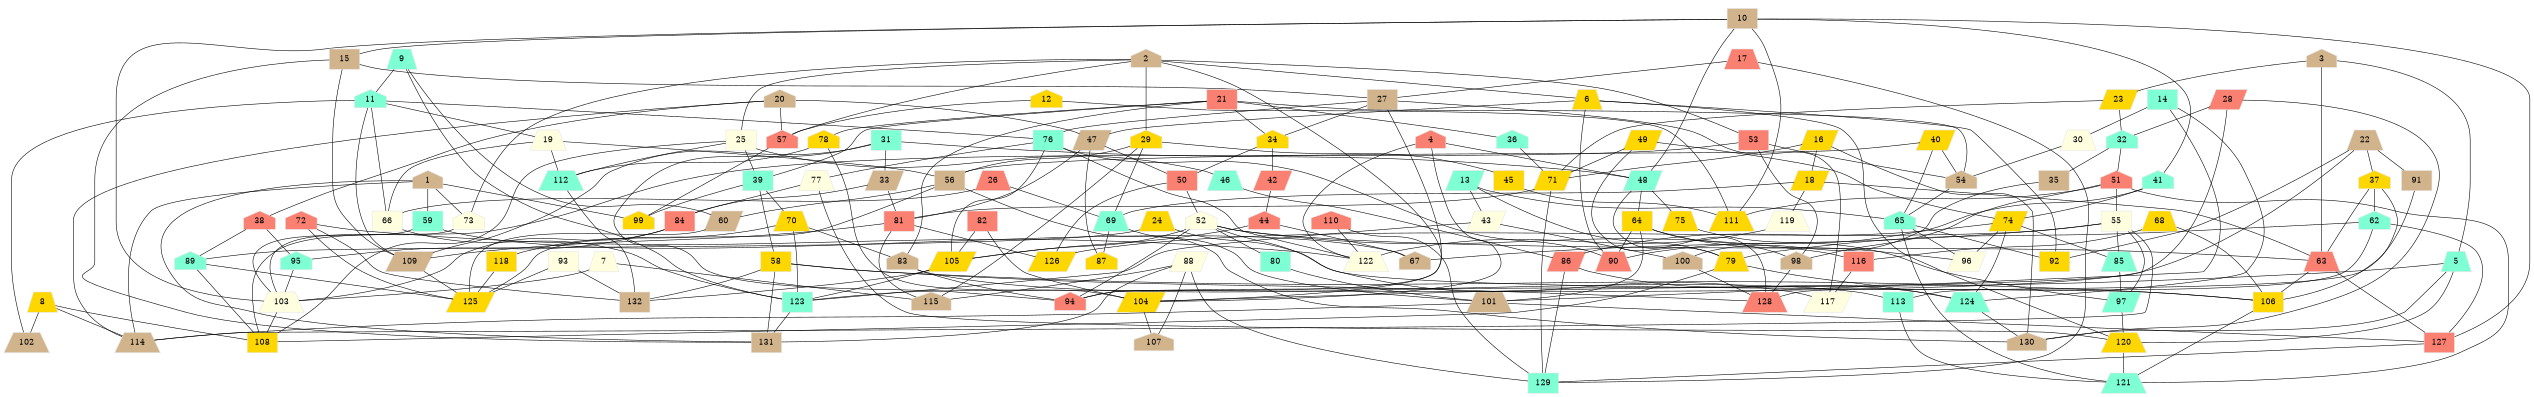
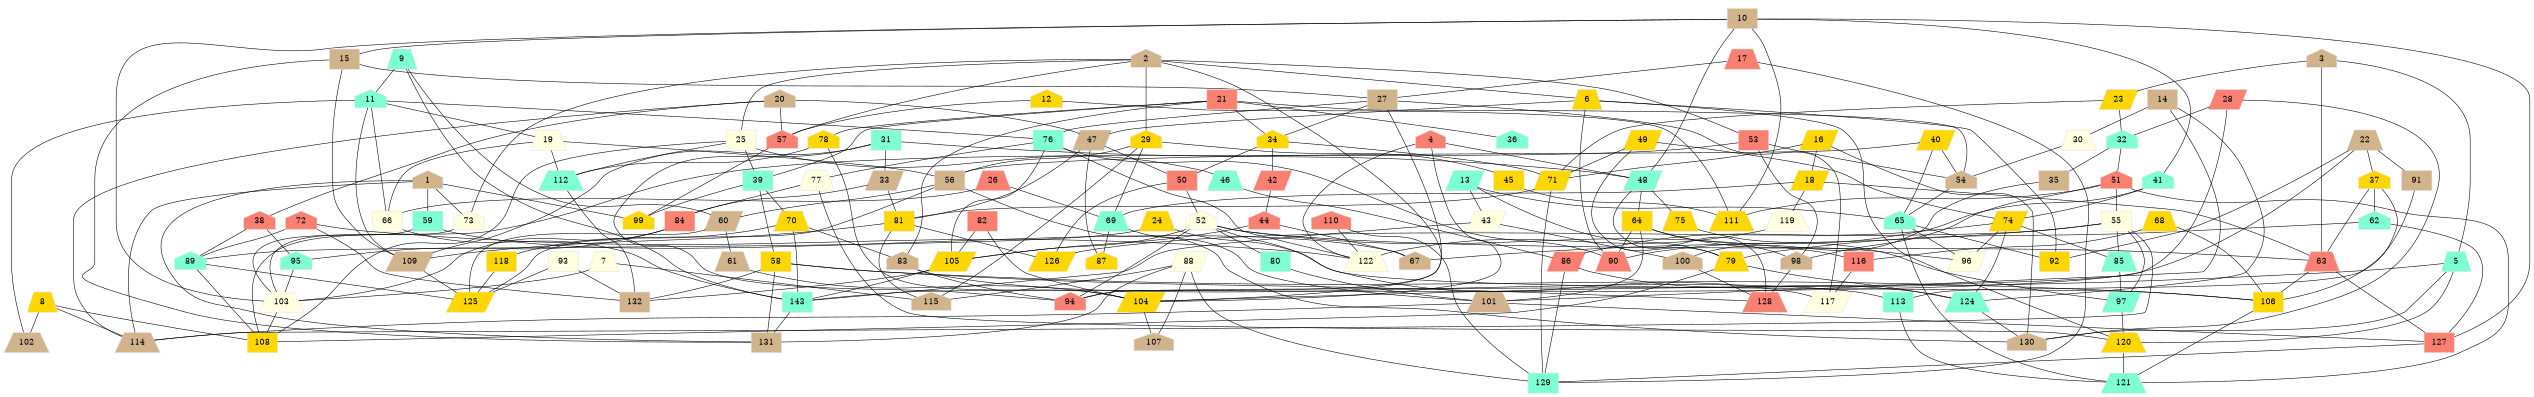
(2163, 100) -> (2163, 100)
(1536, 164) -> (1377, 150)
(899, 221) -> (899, 221)
none -> (733, 262)
(374, 277) -> (243, 243)
(2089, 290) -> none
(797, 302) -> (797, 302)
